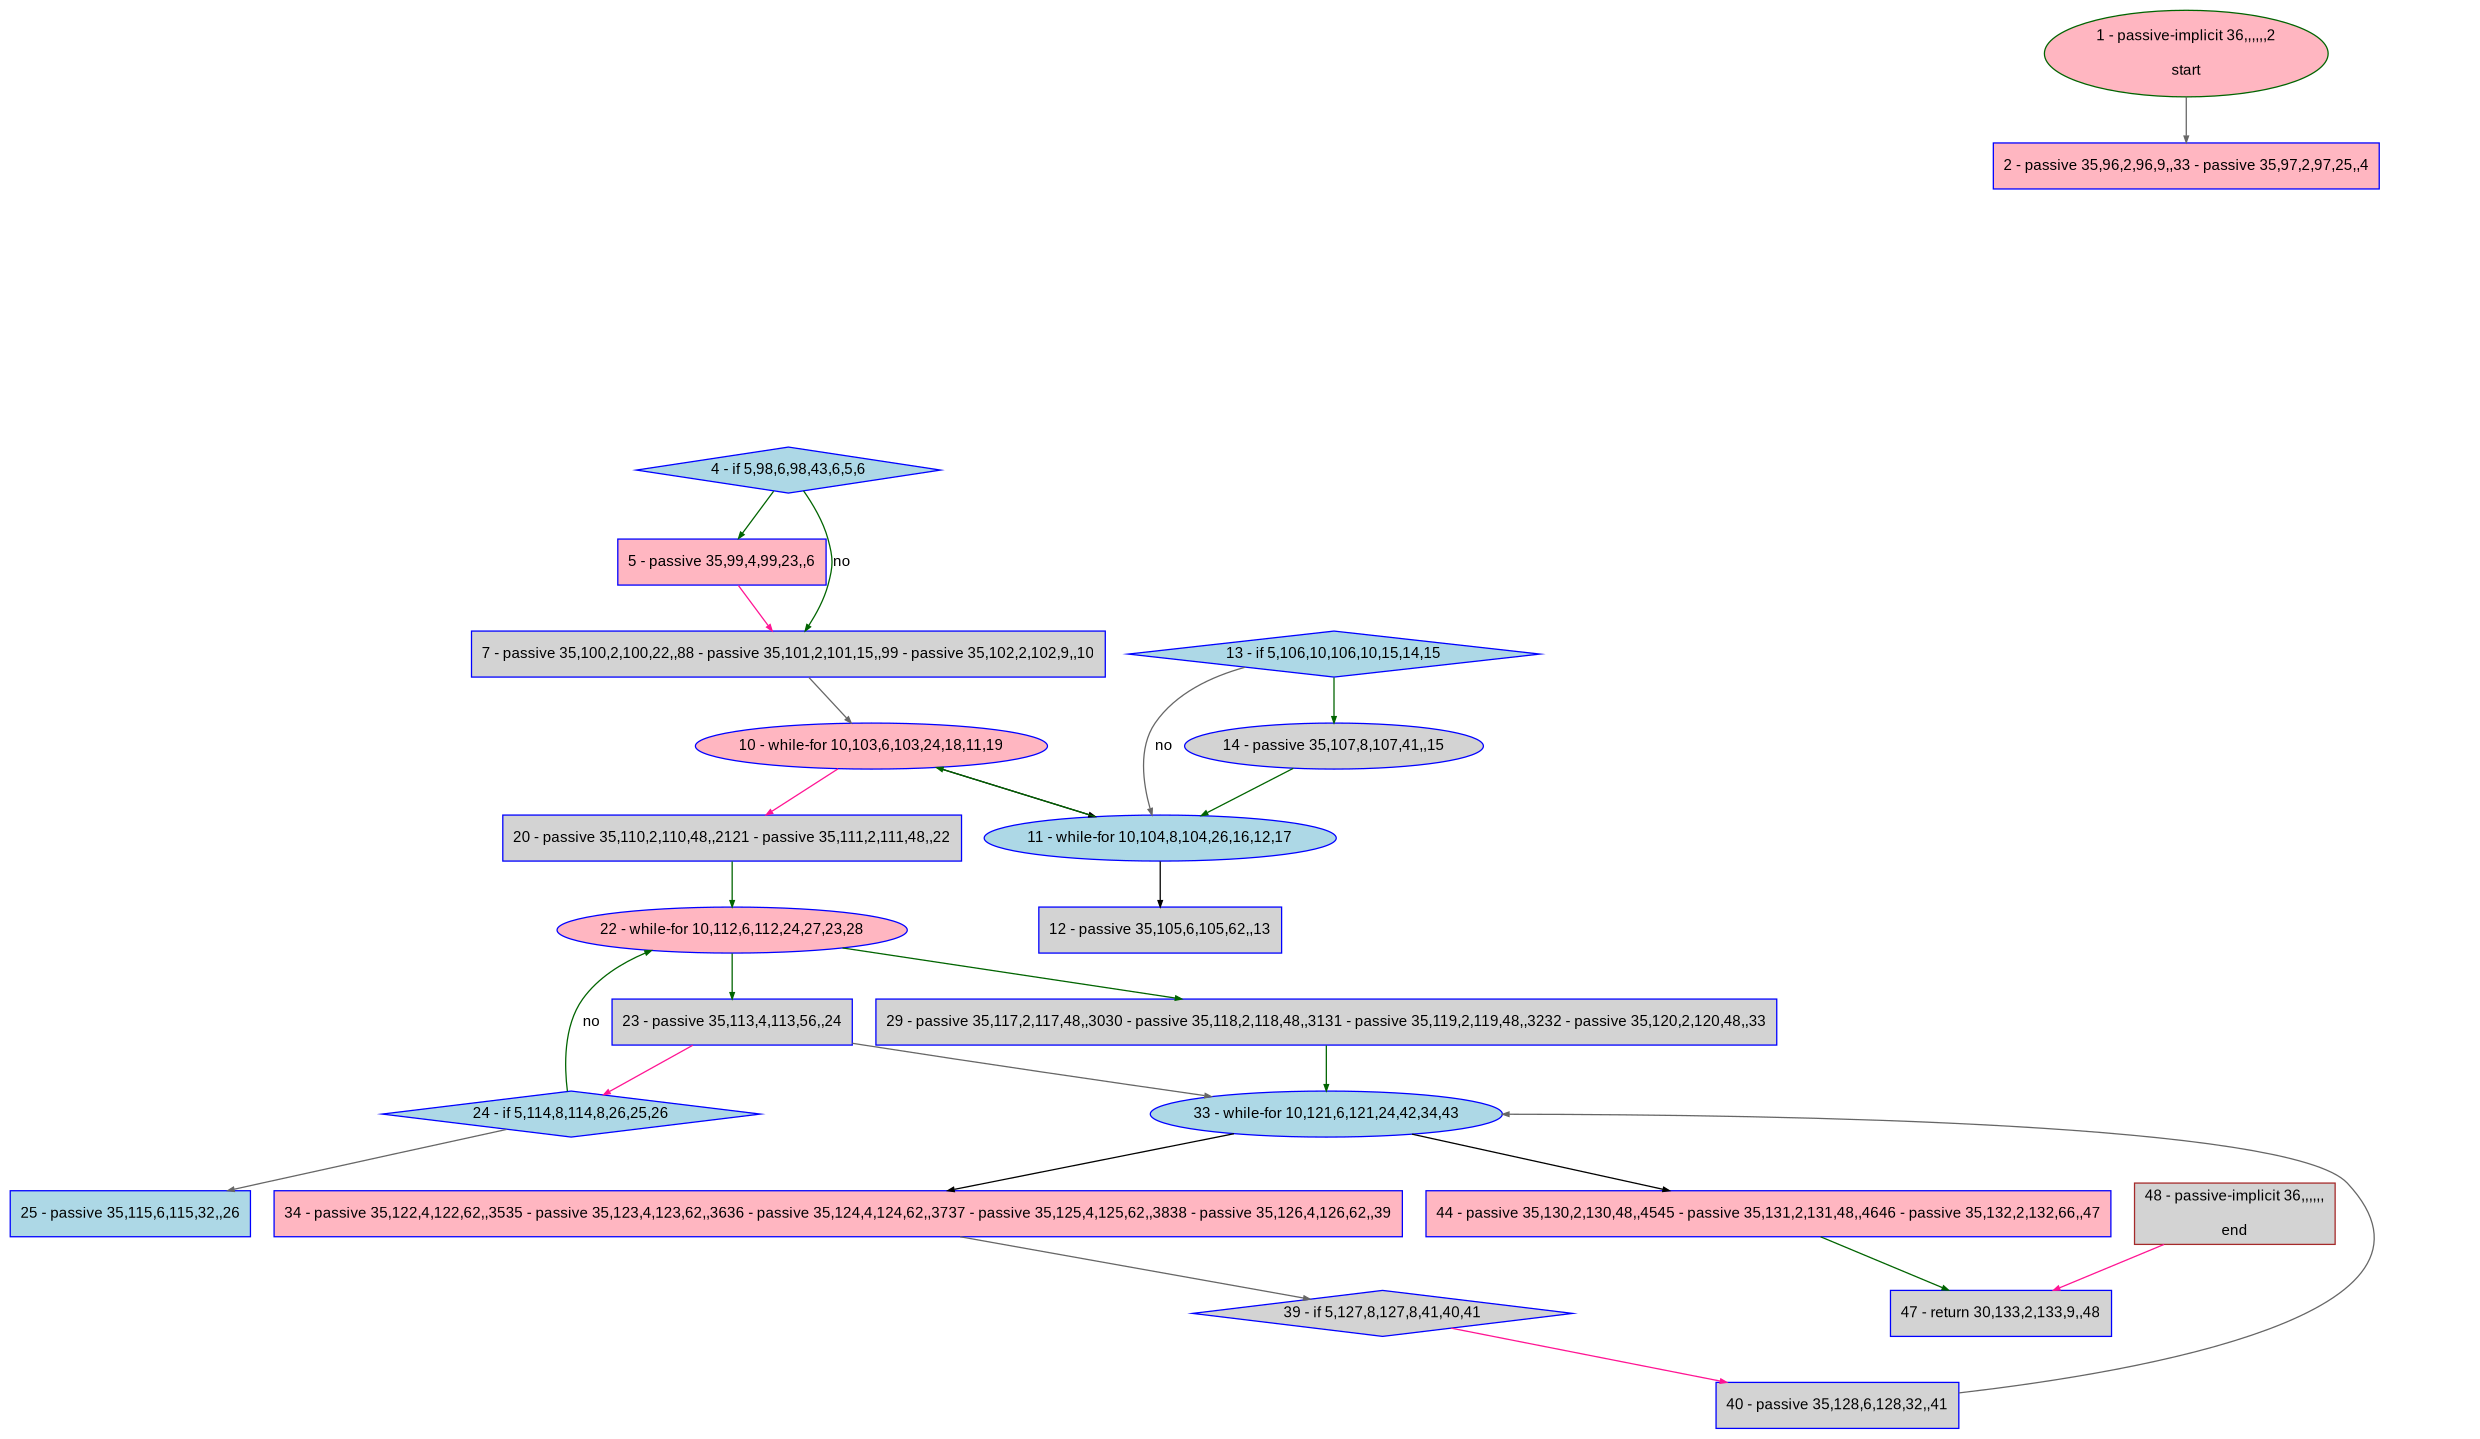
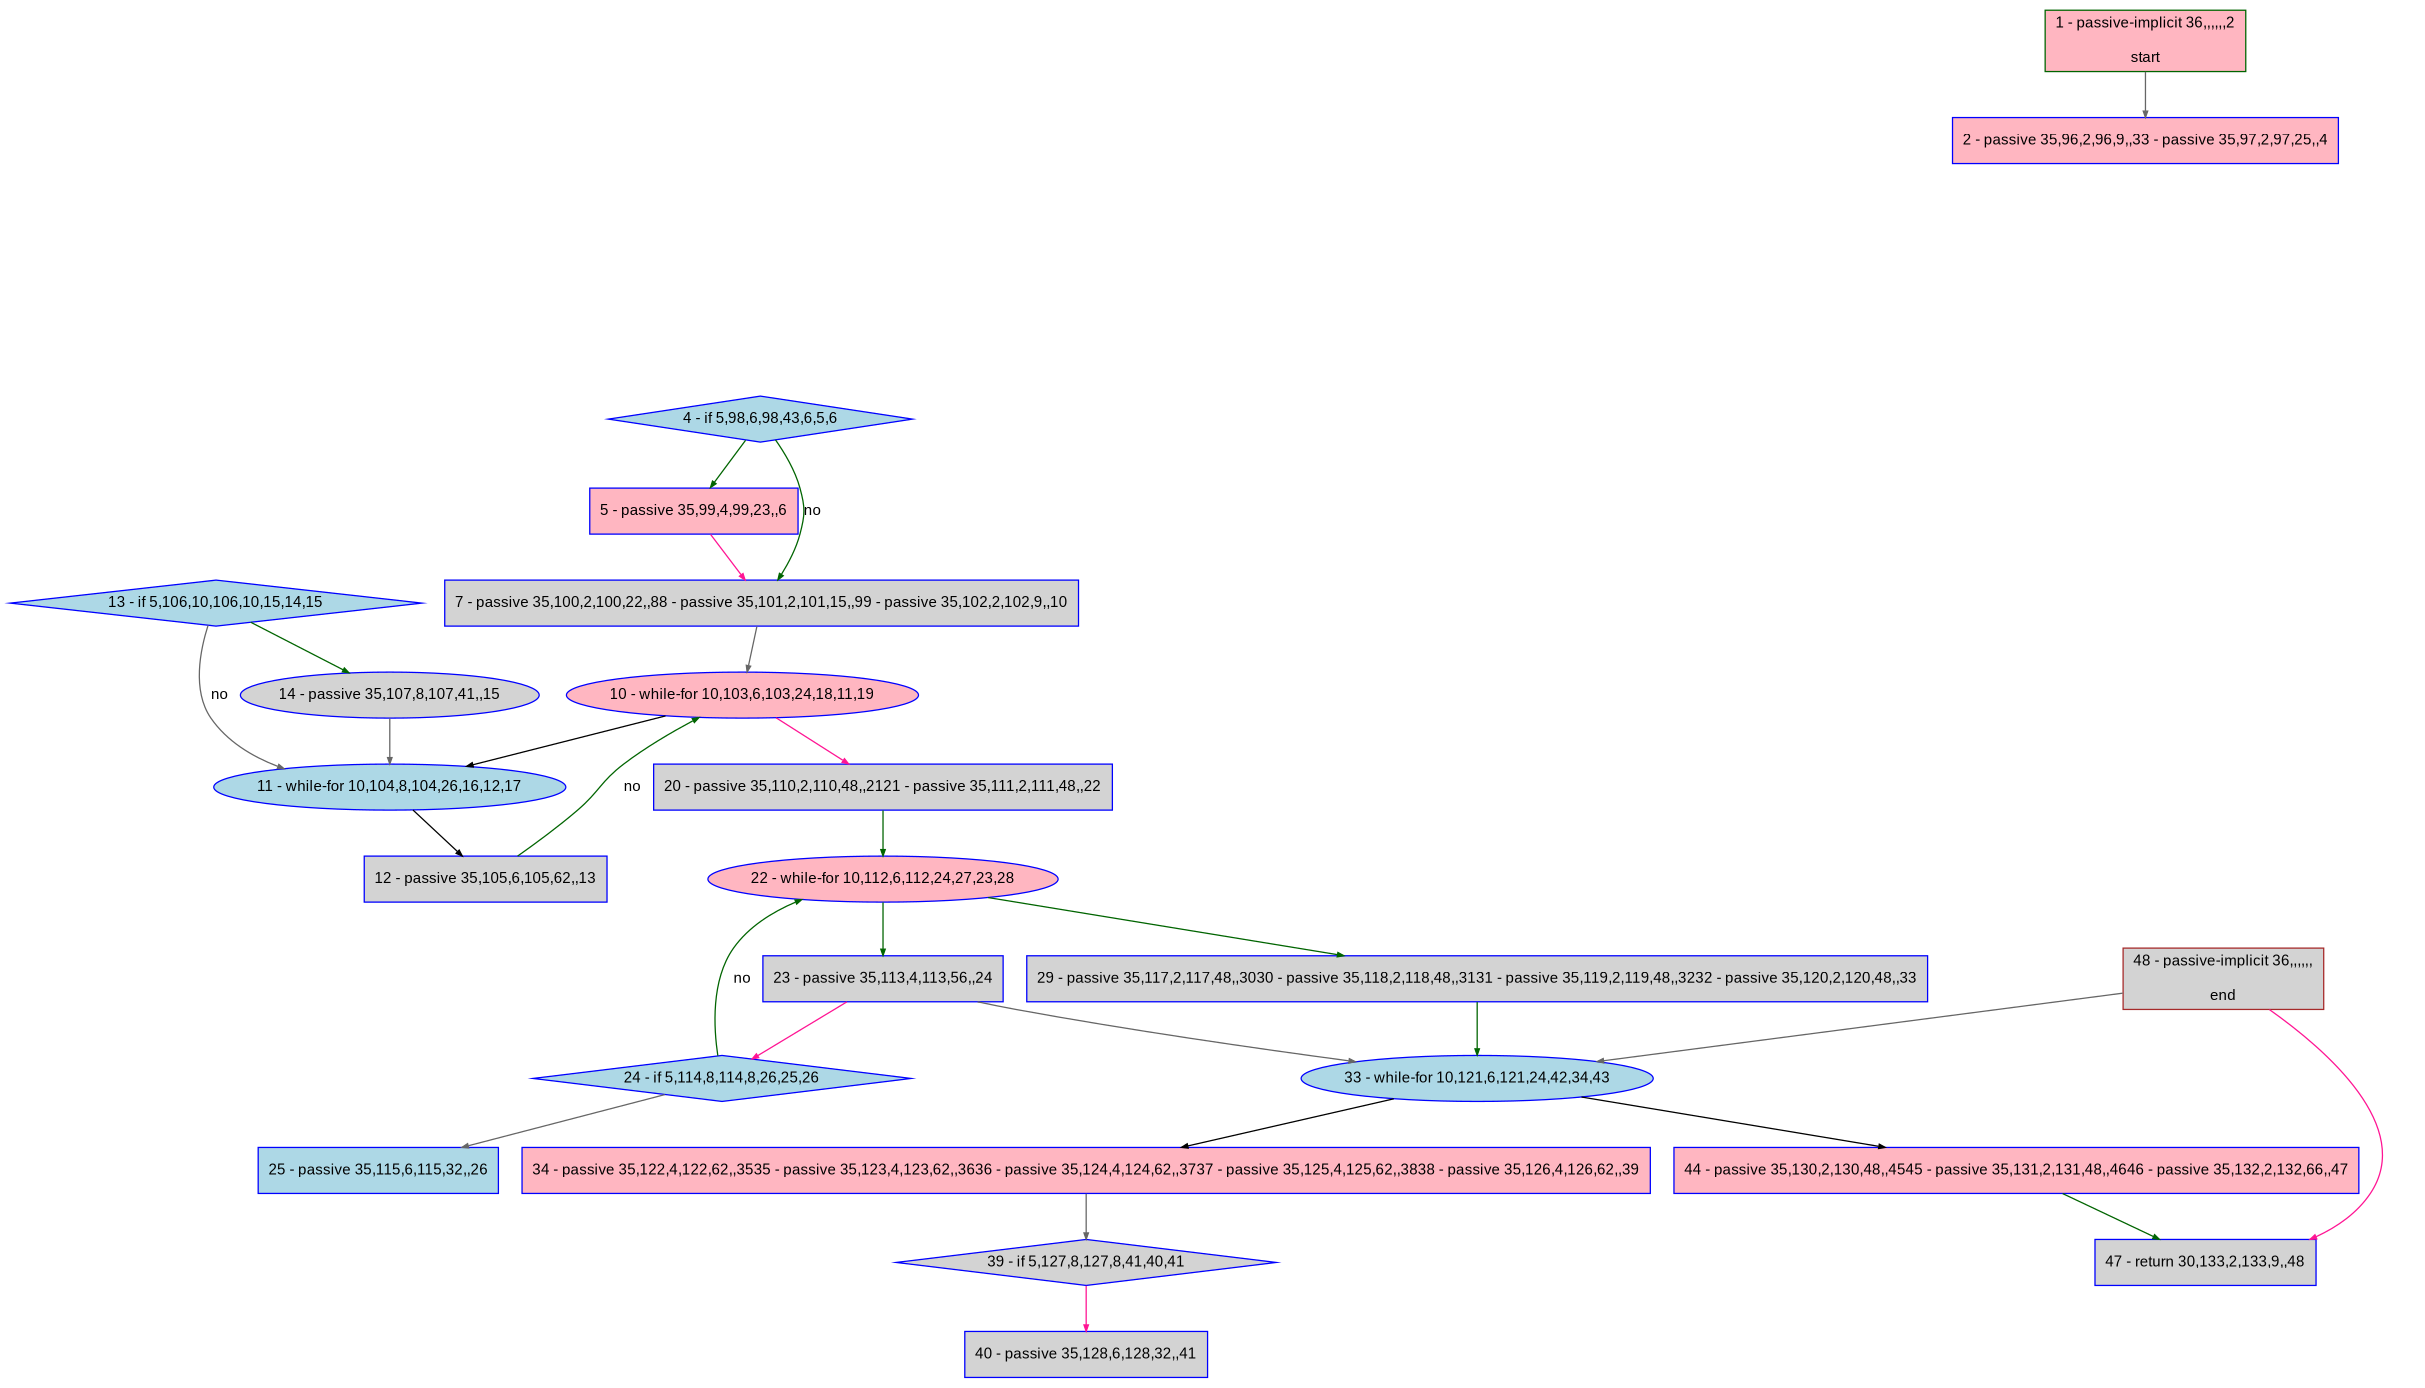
(2186, 54) -> (2146, 41)
(1250, 790) -> (390, 738)
(1019, 793) -> (602, 784)
(2193, 1143) -> (1863, 1027)
